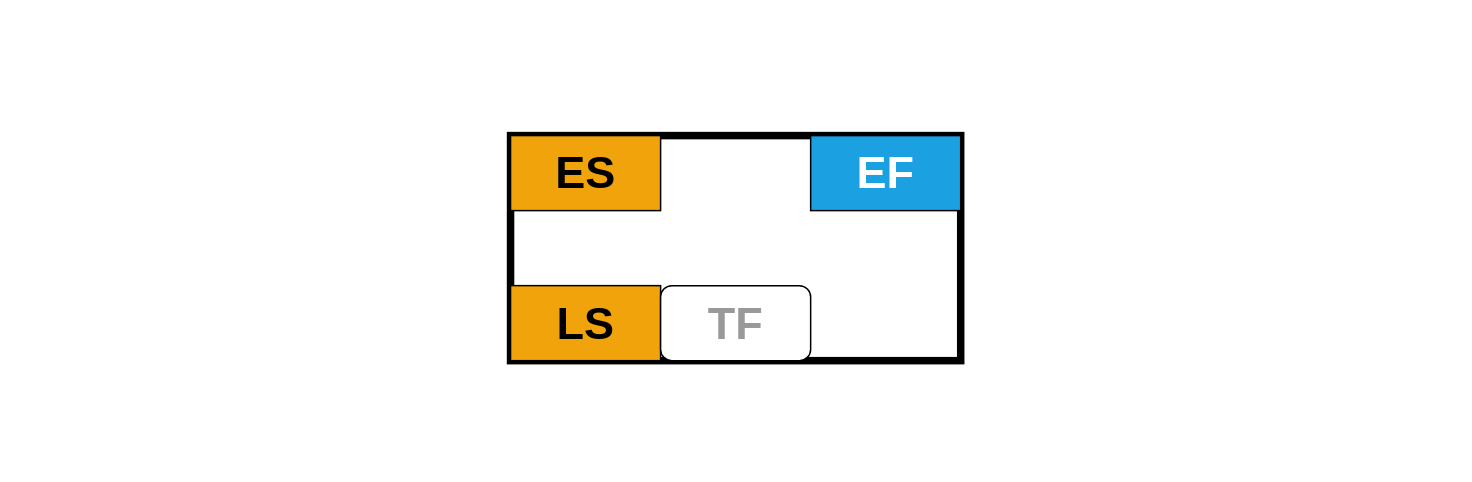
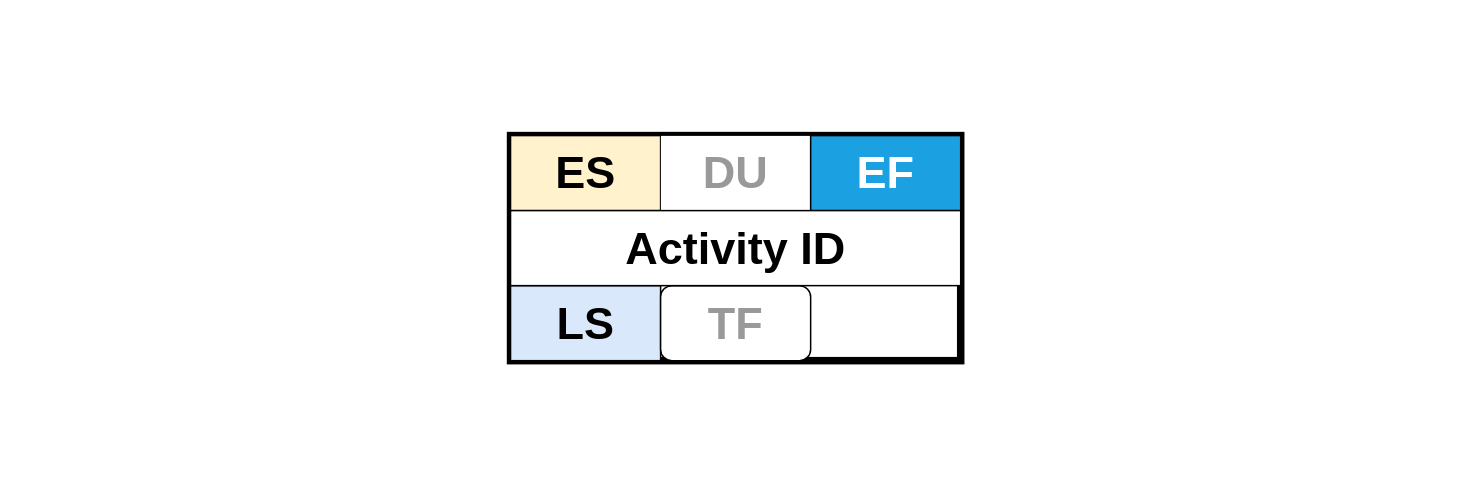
(585, 173) -> (585, 173)
none -> (735, 173)
none -> (735, 248)
(585, 323) -> (585, 323)
